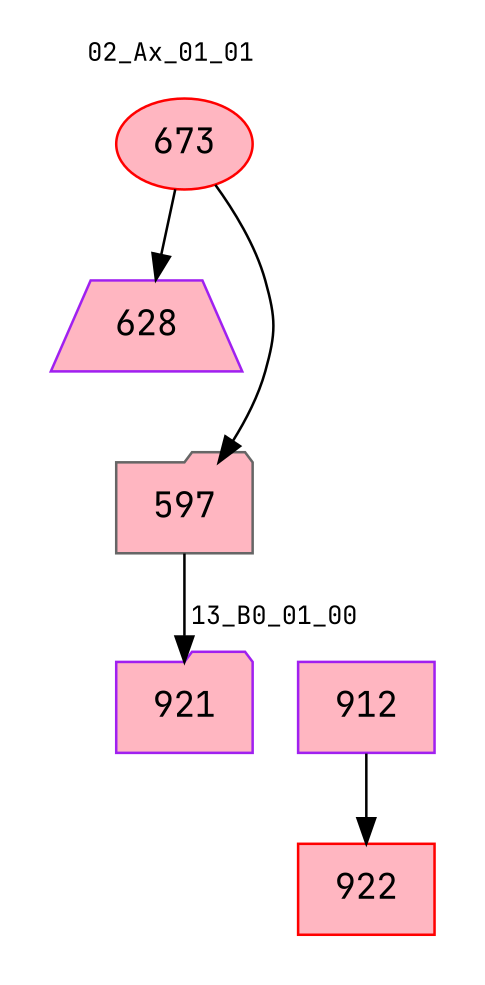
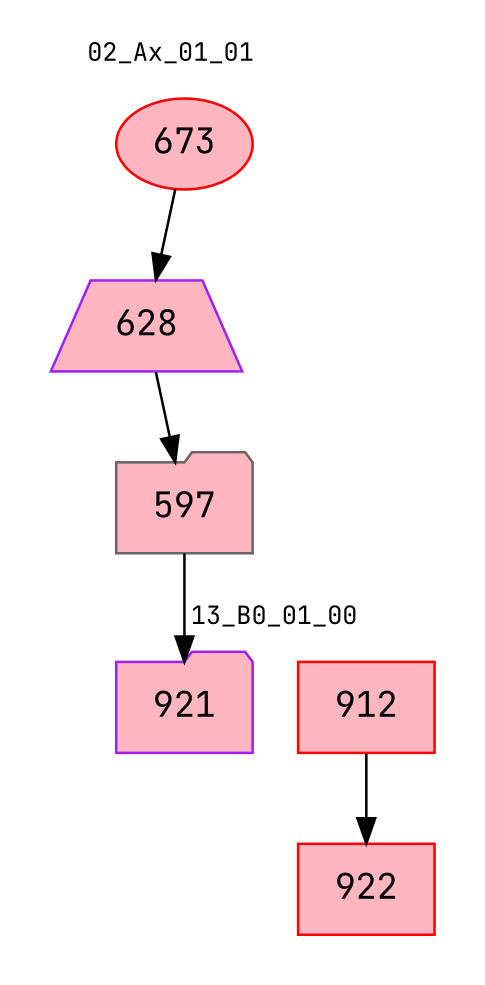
(272, 310) -> (163, 404)
(366, 707) -> (366, 707)
